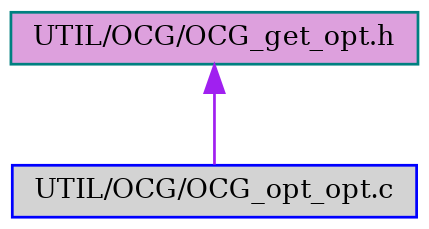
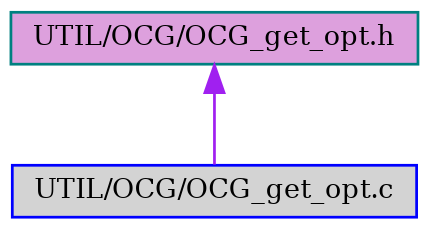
(214, 191) -> (214, 191)
